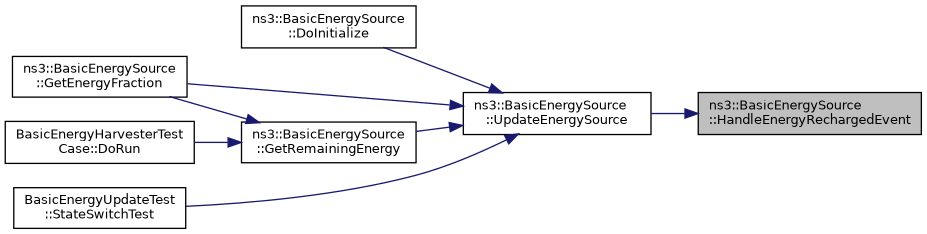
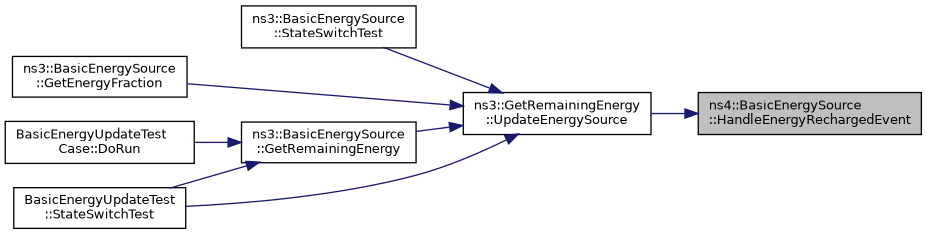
(329, 27) -> (329, 27)
(208, 108) -> (208, 177)
(557, 114) -> (557, 114)
(810, 114) -> (810, 114)
(100, 142) -> (100, 142)
